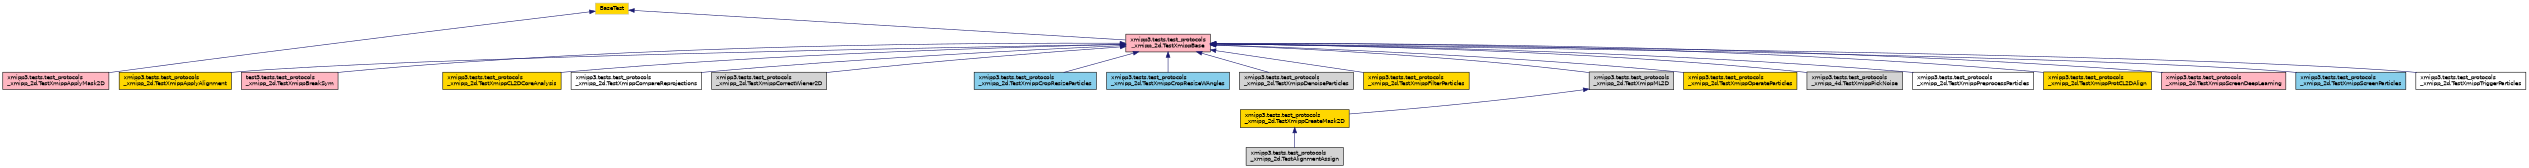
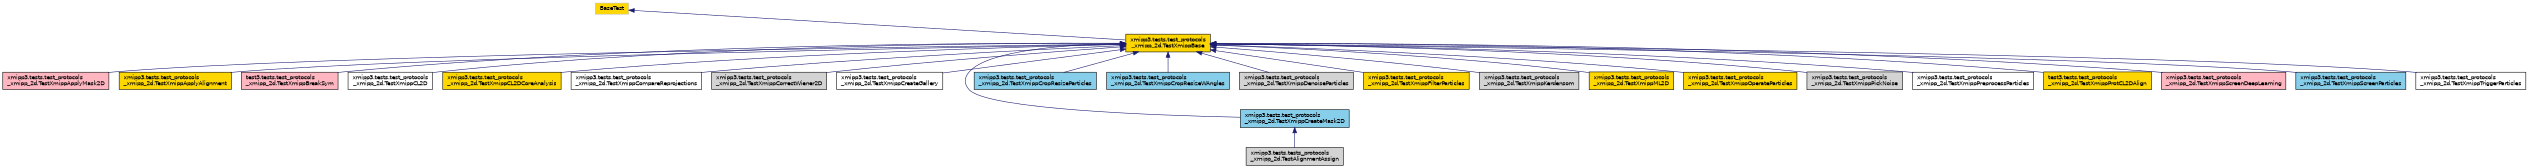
(349, 41) -> (513, 55)
(1168, 43) -> (1168, 43)
none -> (390, 81)
none -> (890, 81)
none -> (1529, 81)
(1631, 81) -> (1631, 81)
(1855, 81) -> (1855, 81)
(2098, 81) -> (2098, 81)
(1466, 103) -> (1016, 103)
(1295, 119) -> (1295, 119)
(1295, 156) -> (1295, 156)
